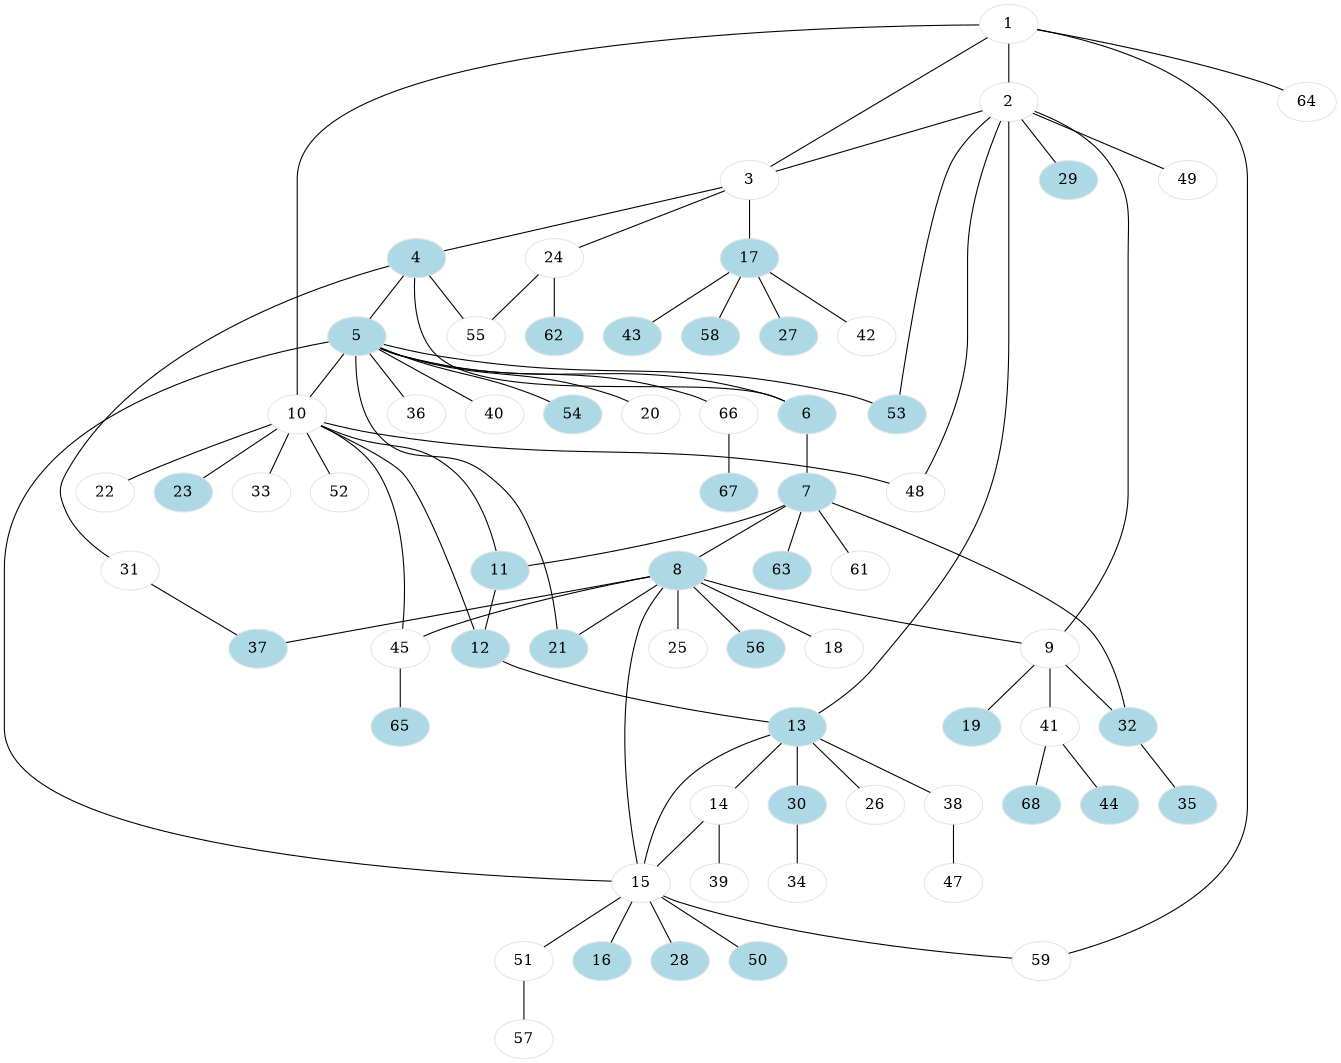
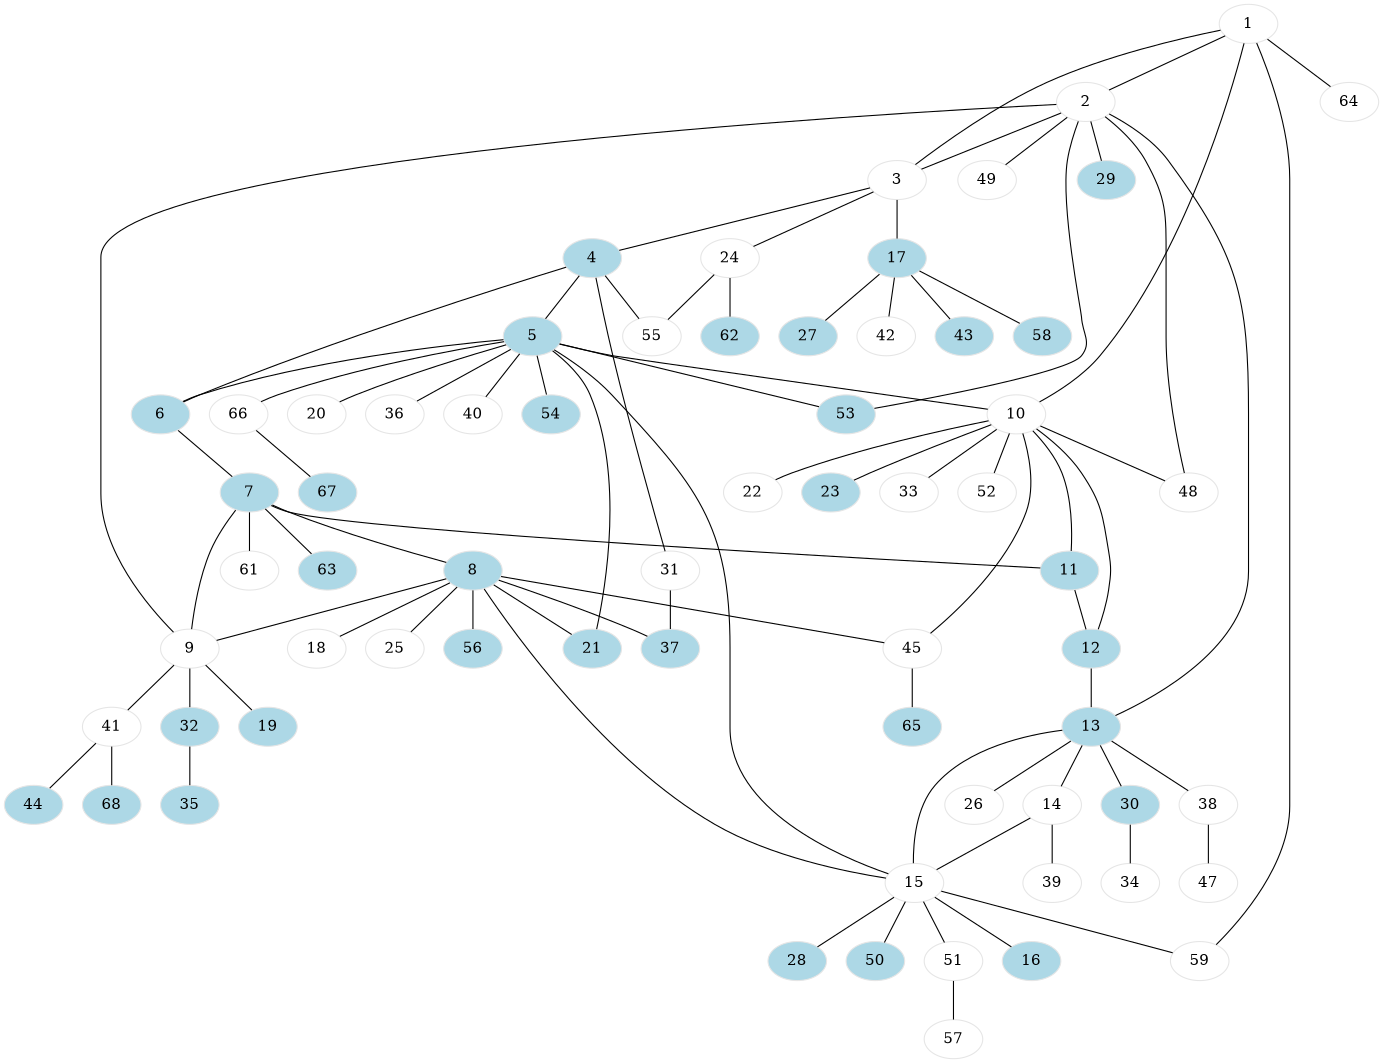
(1004, 576) -> (205, 566)
